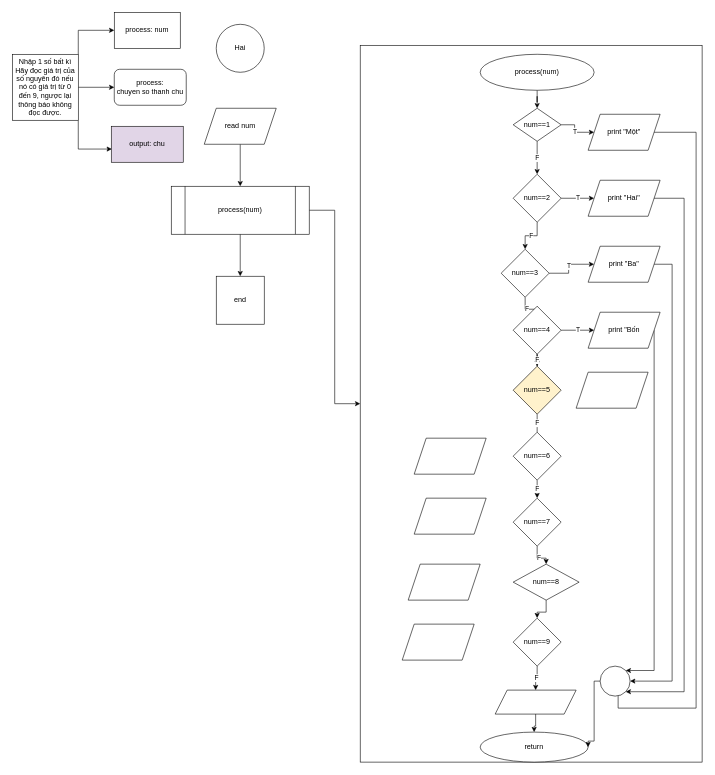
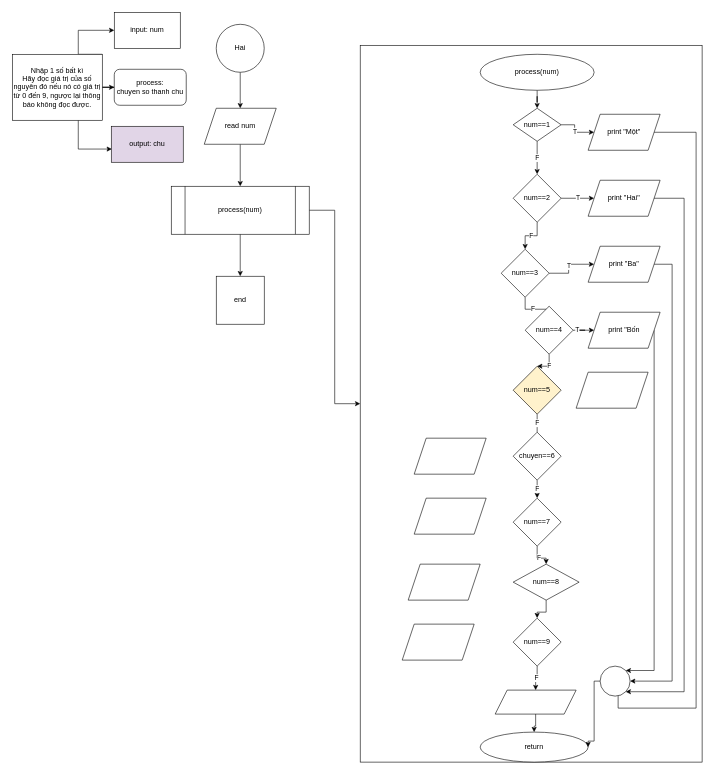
(147, 30) -> (147, 30)
(45, 87) -> (57, 87)
none -> (240, 102)
(537, 330) -> (549, 330)
(537, 456) -> (537, 456)
